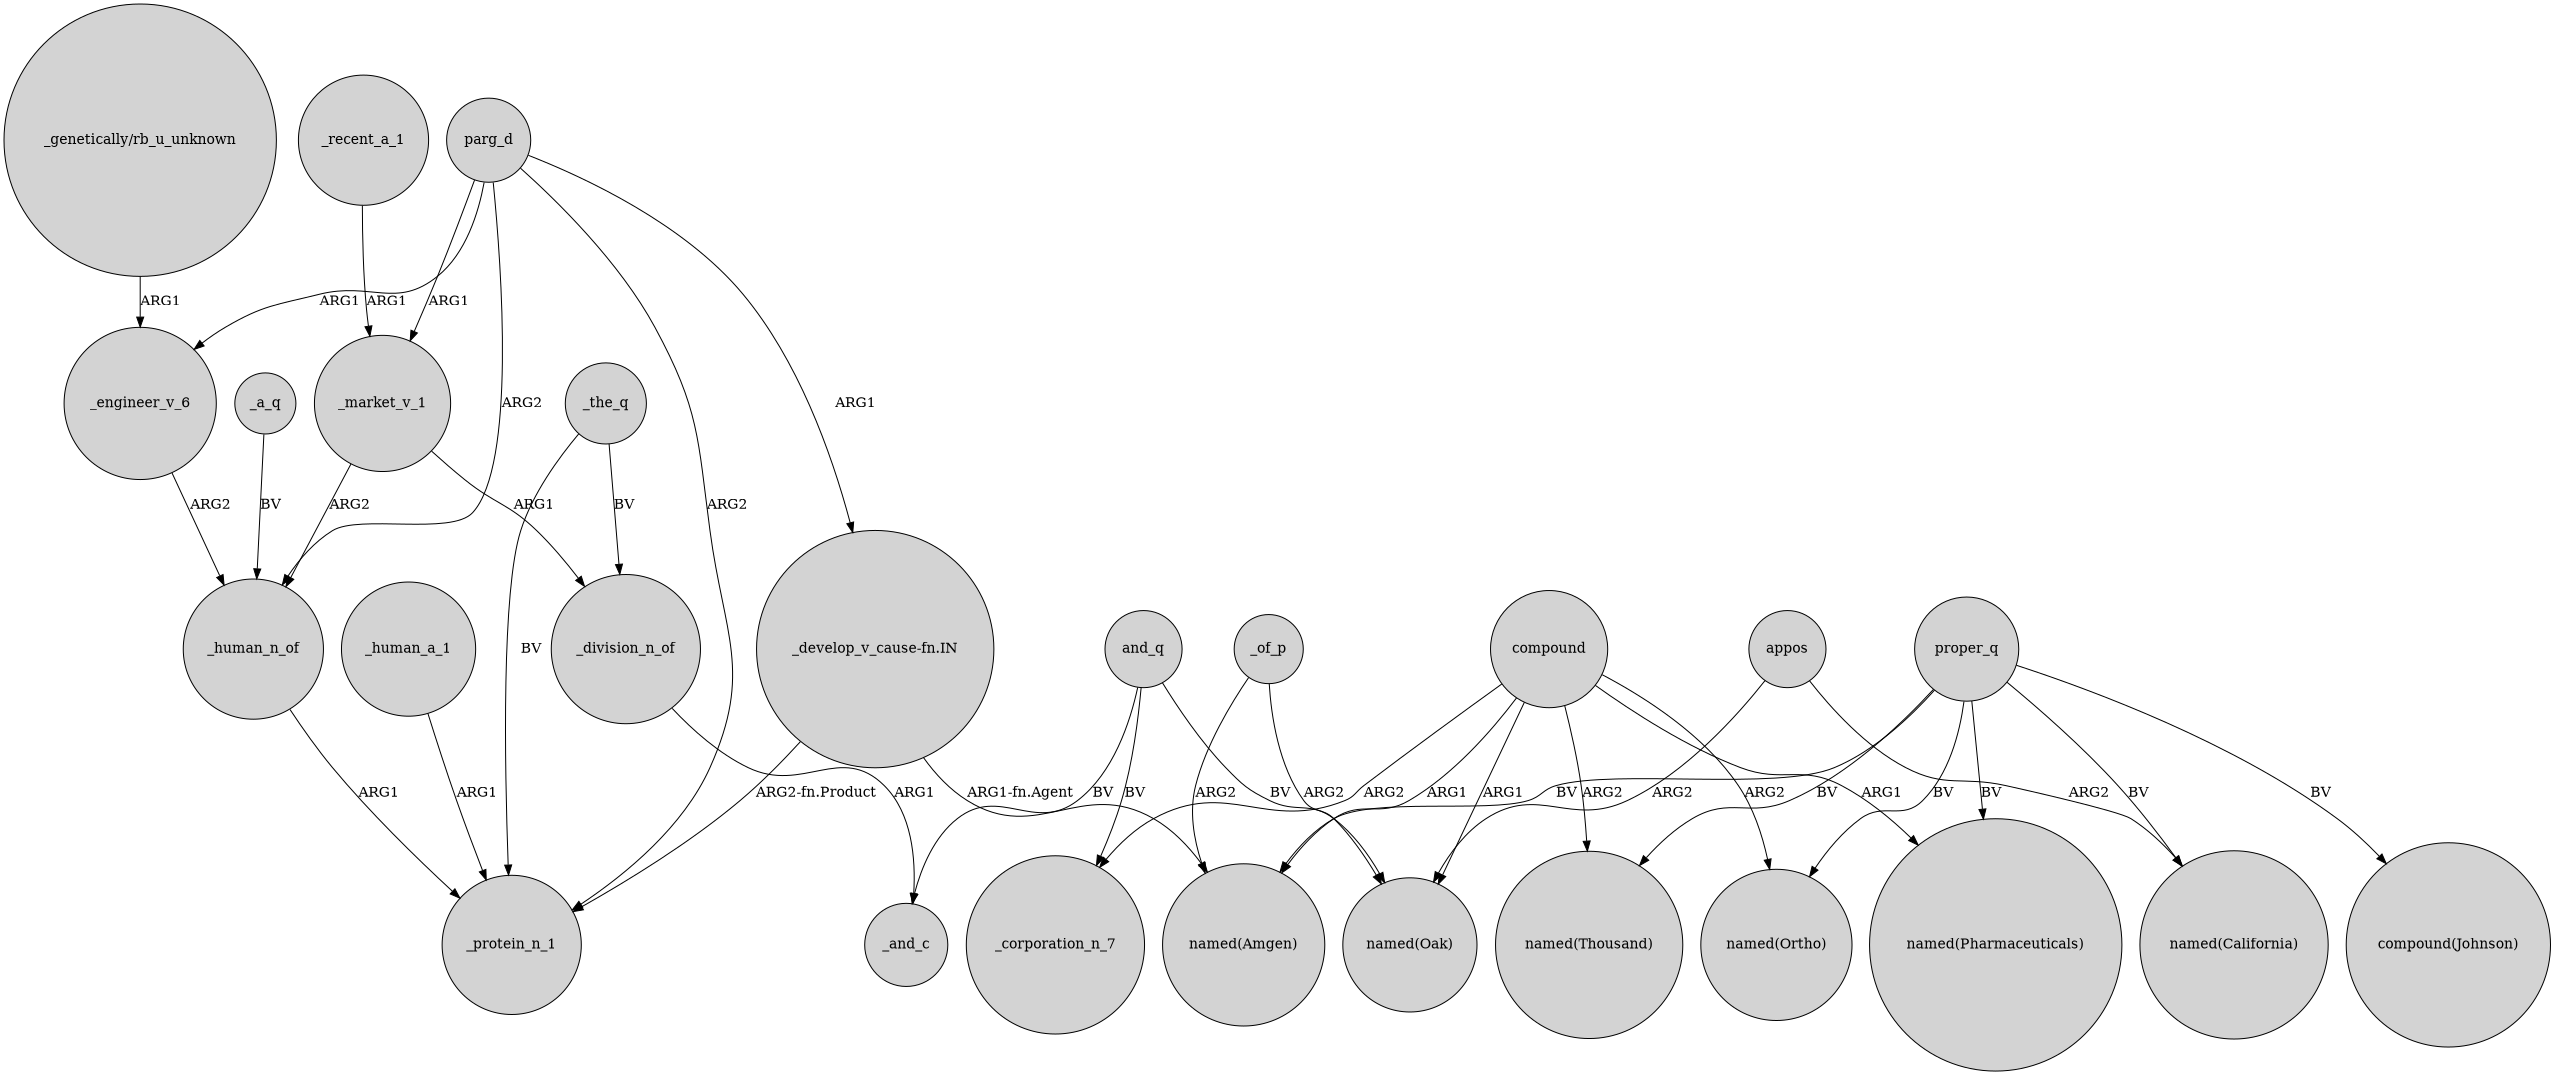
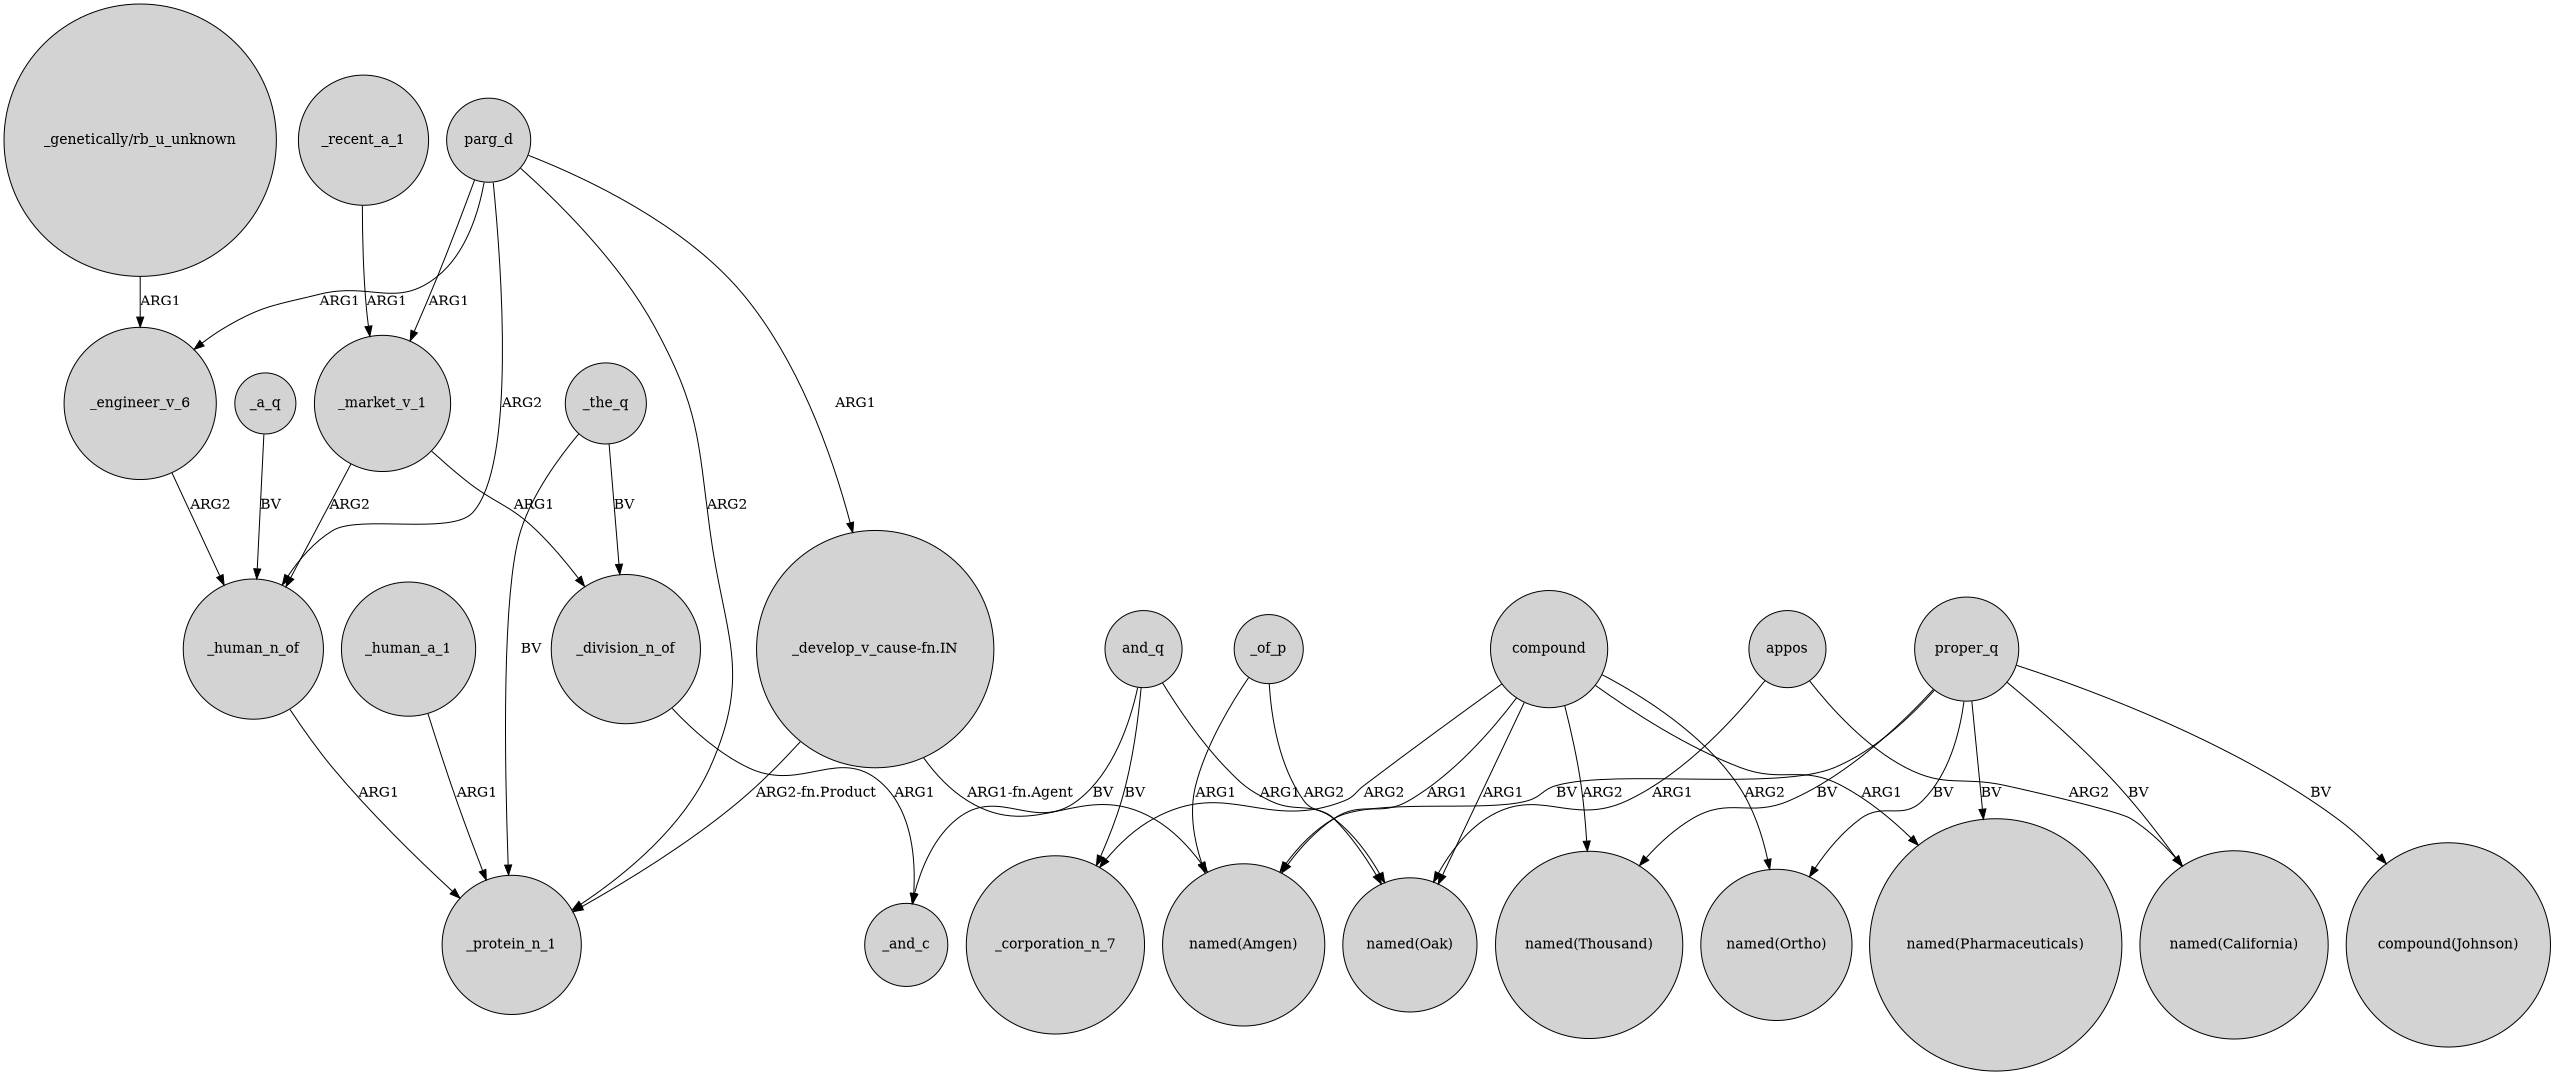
(1216, 793) -> (1216, 793)
(1280, 793) -> (1280, 793)
(1673, 793) -> (1673, 793)
